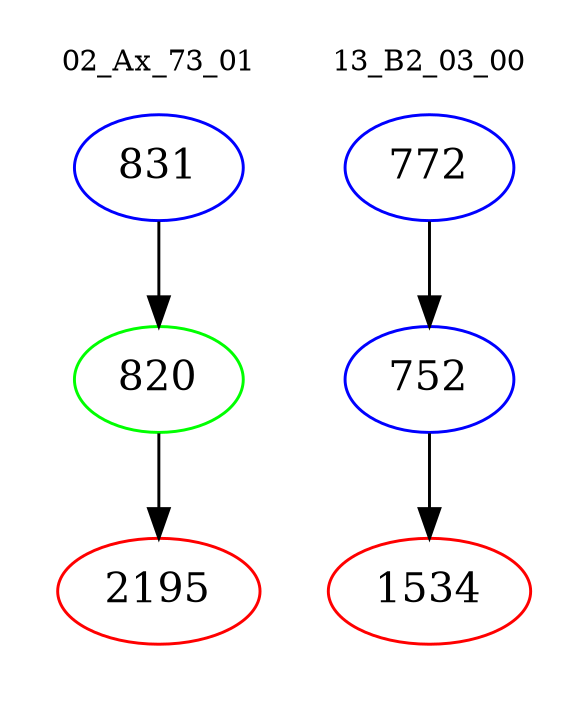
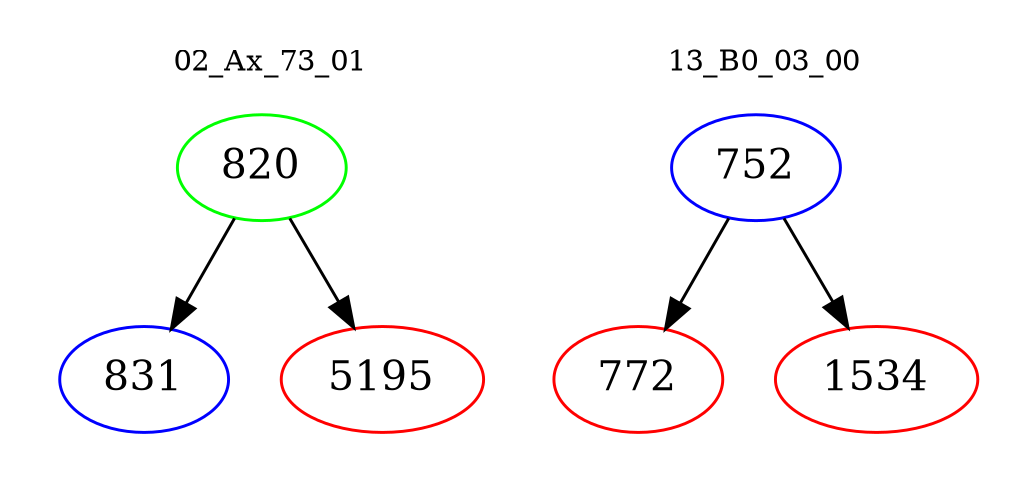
(429, 63) -> (765, 63)
(429, 168) -> (638, 379)
(159, 259) -> (210, 261)
(429, 259) -> (704, 261)
(159, 591) -> (382, 379)
